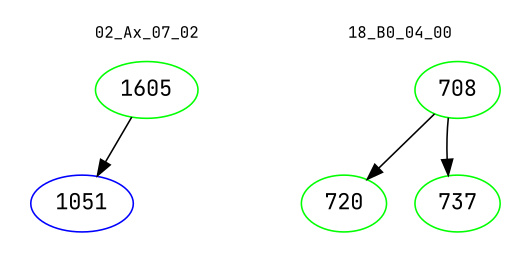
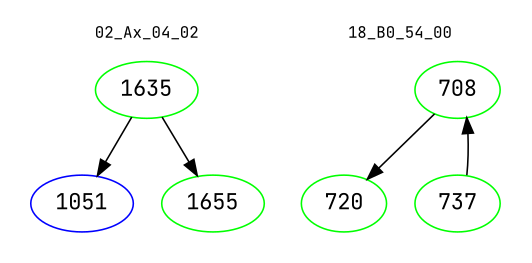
(148, 34) -> (148, 34)
(401, 34) -> (401, 34)
(147, 90) -> (147, 90)
(447, 139) -> (468, 155)
none -> (213, 204)
